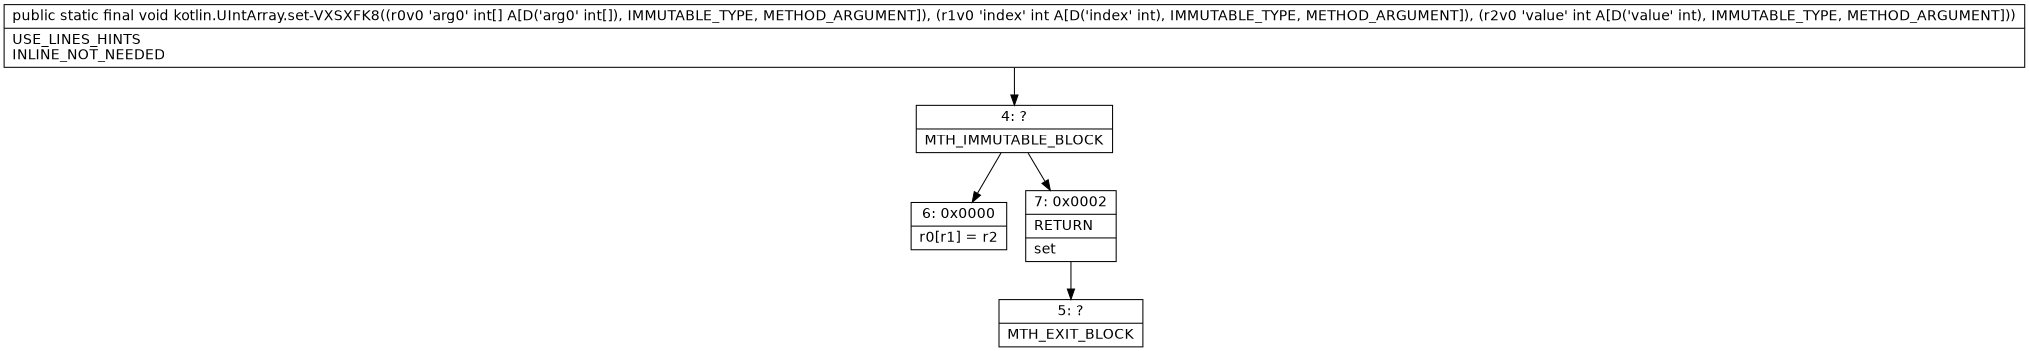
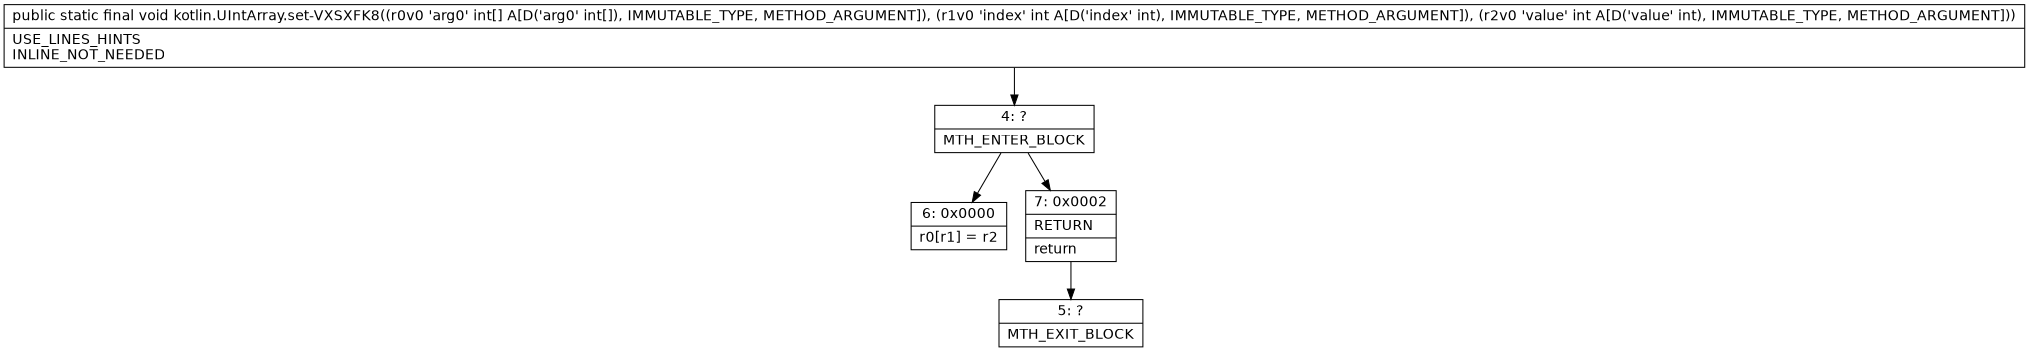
(1014, 140) -> (1014, 140)
(1045, 249) -> (1056, 249)
